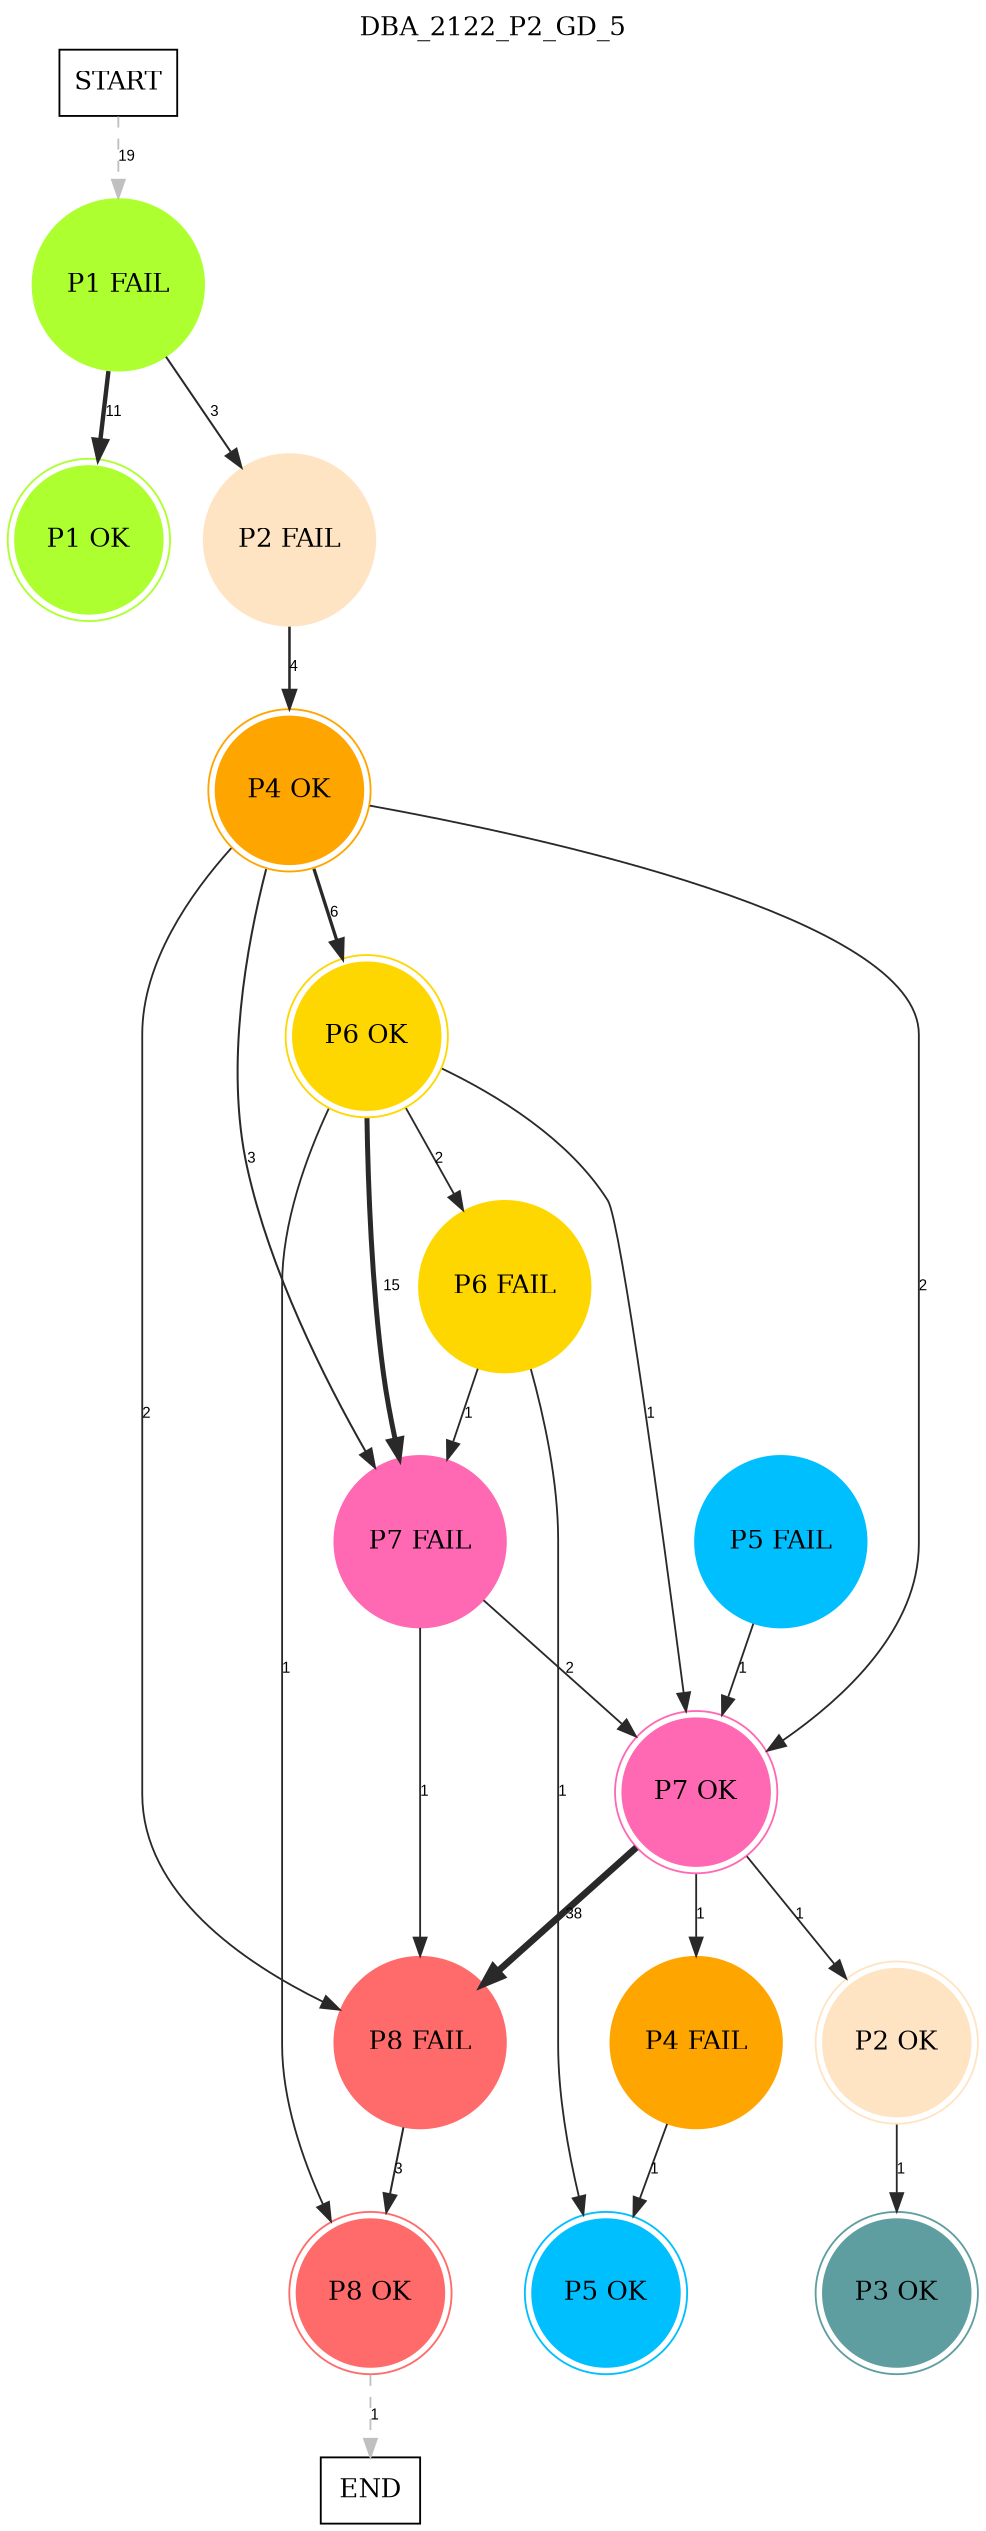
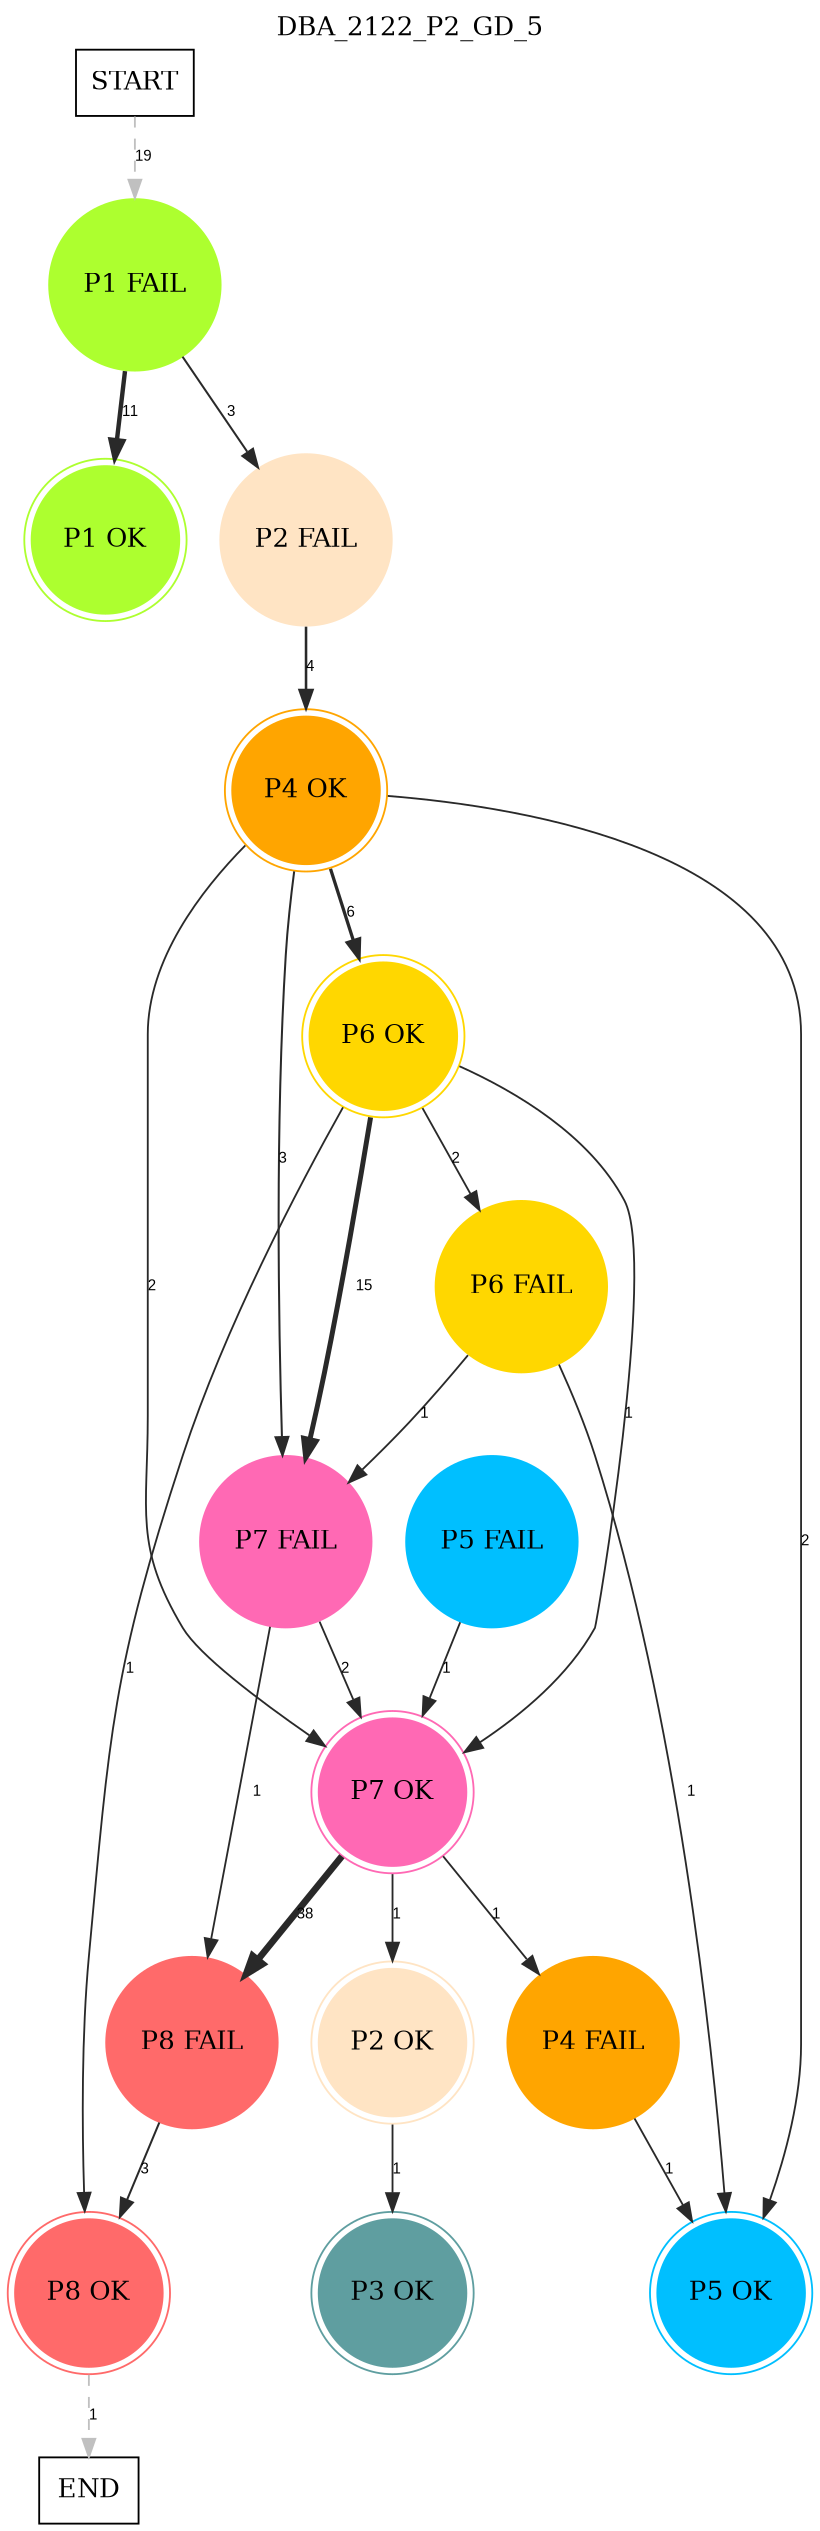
(142, 1454) -> (801, 1359)
